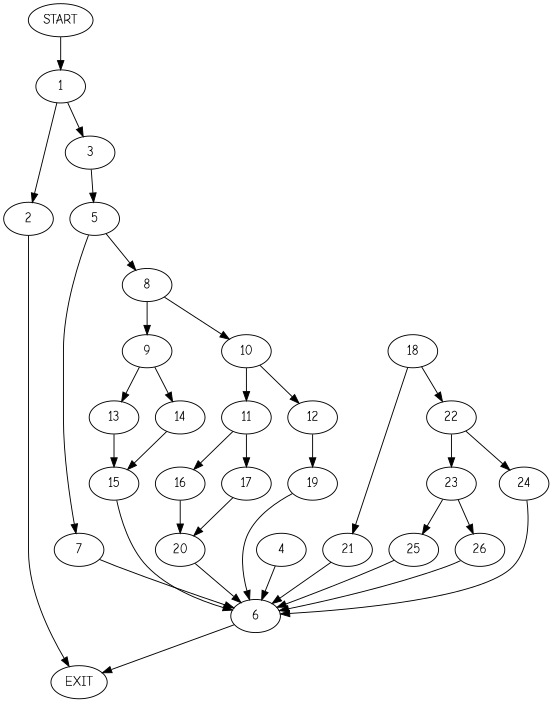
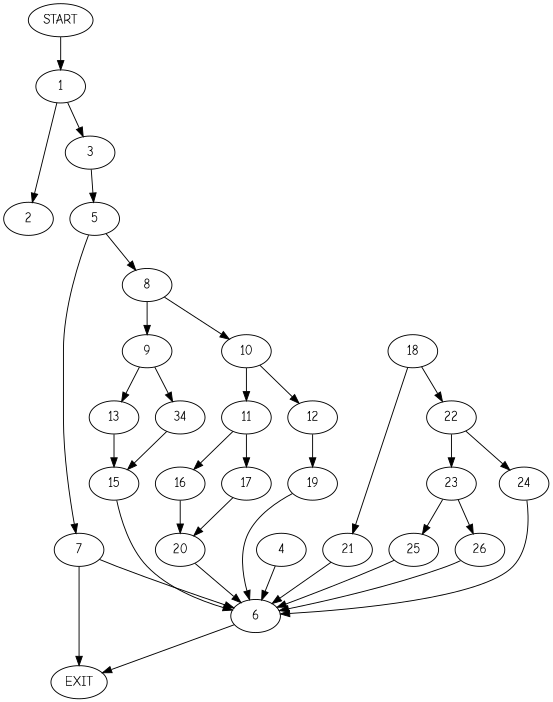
(180, 417) -> (180, 417)
(29, 450) -> (79, 611)
